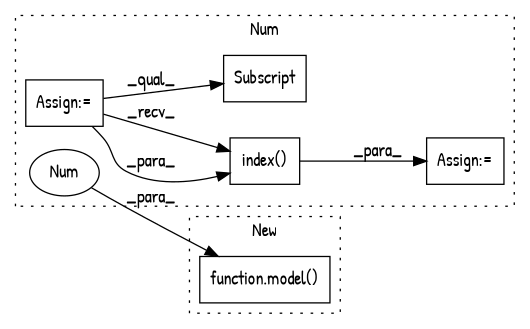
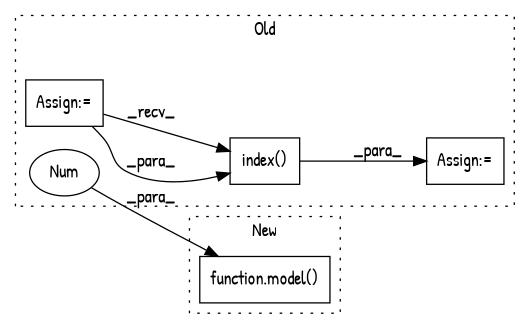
(265, 30) -> (265, 30)
(265, 79) -> none
